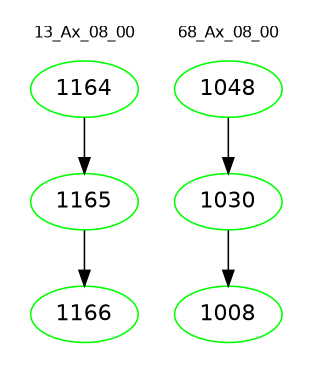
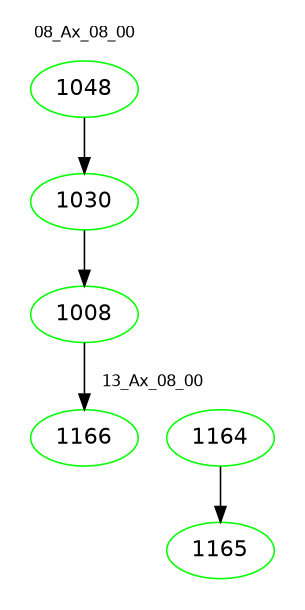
(228, 34) -> (84, 34)
(84, 250) -> (84, 377)
